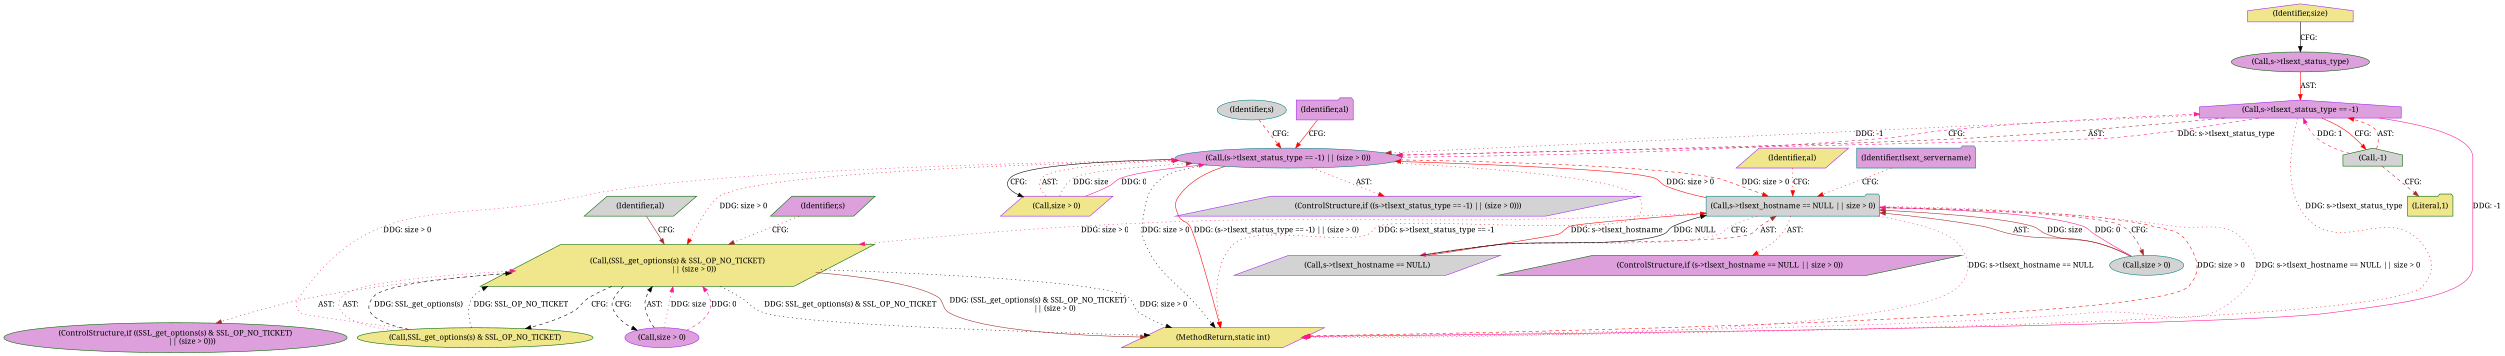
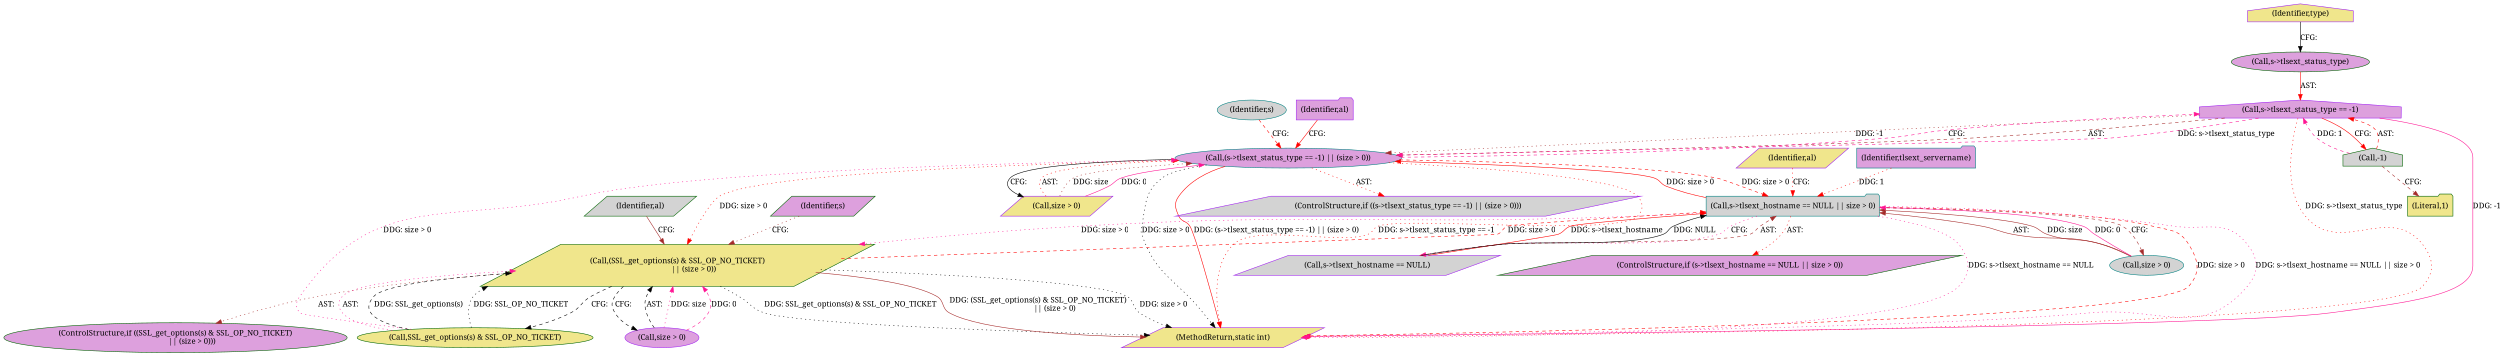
(2300, 14) -> (2300, 14)
(1871, 182) -> (1871, 182)
none -> (1273, 243)
